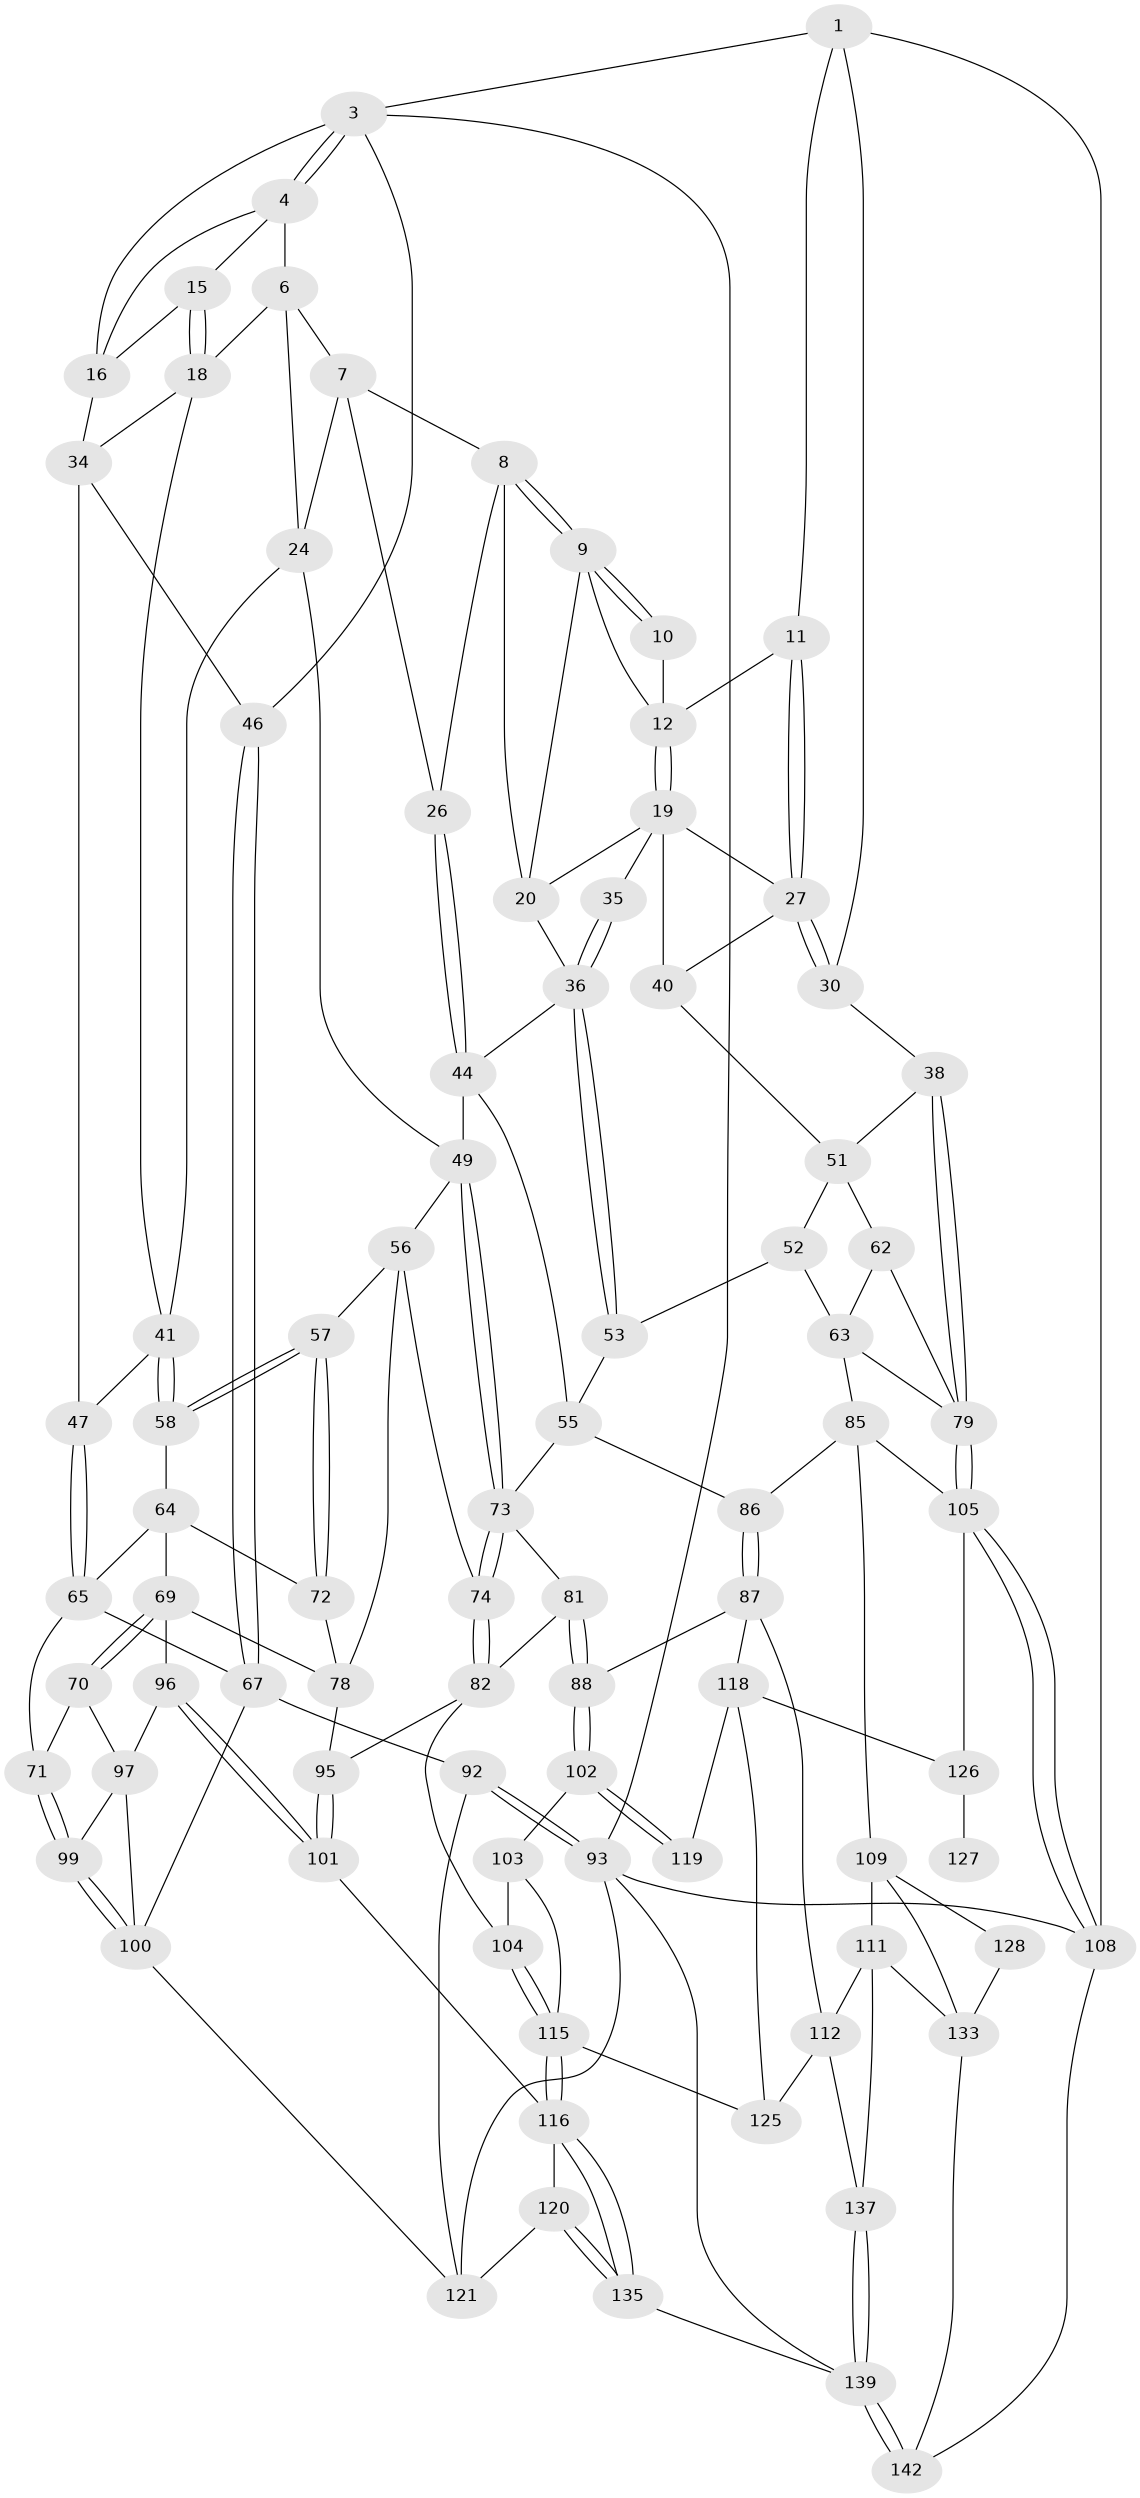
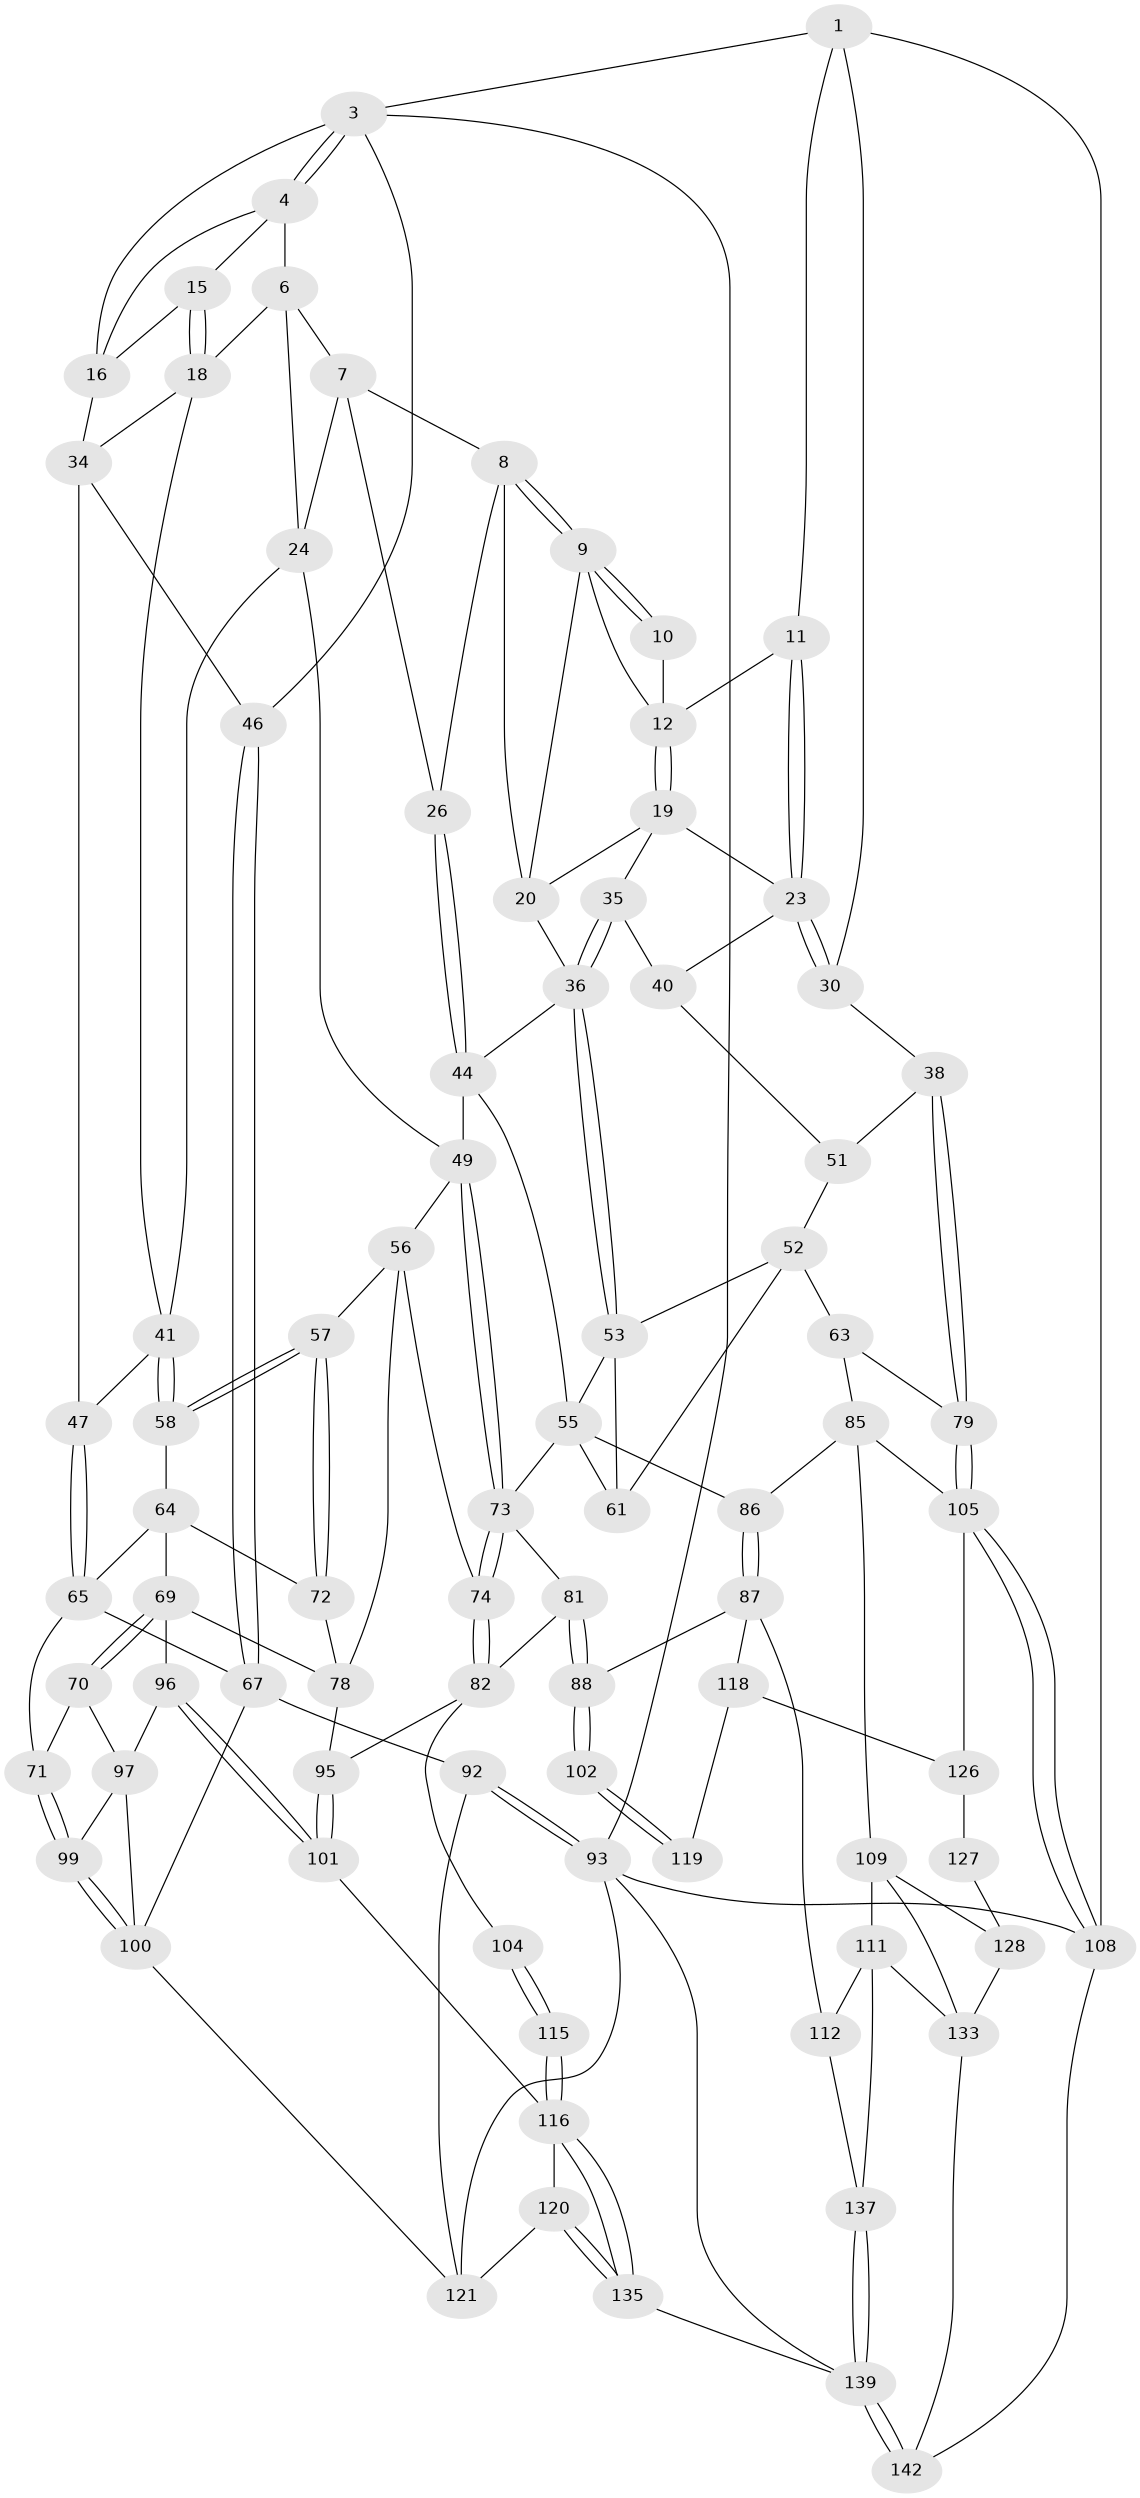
(663, 900) -> (638, 943)
(797, 900) -> (797, 900)
(881, 1249) -> none
none -> (617, 1511)
(508, 1860) -> none
none -> (986, 1903)
(766, 2122) -> none
